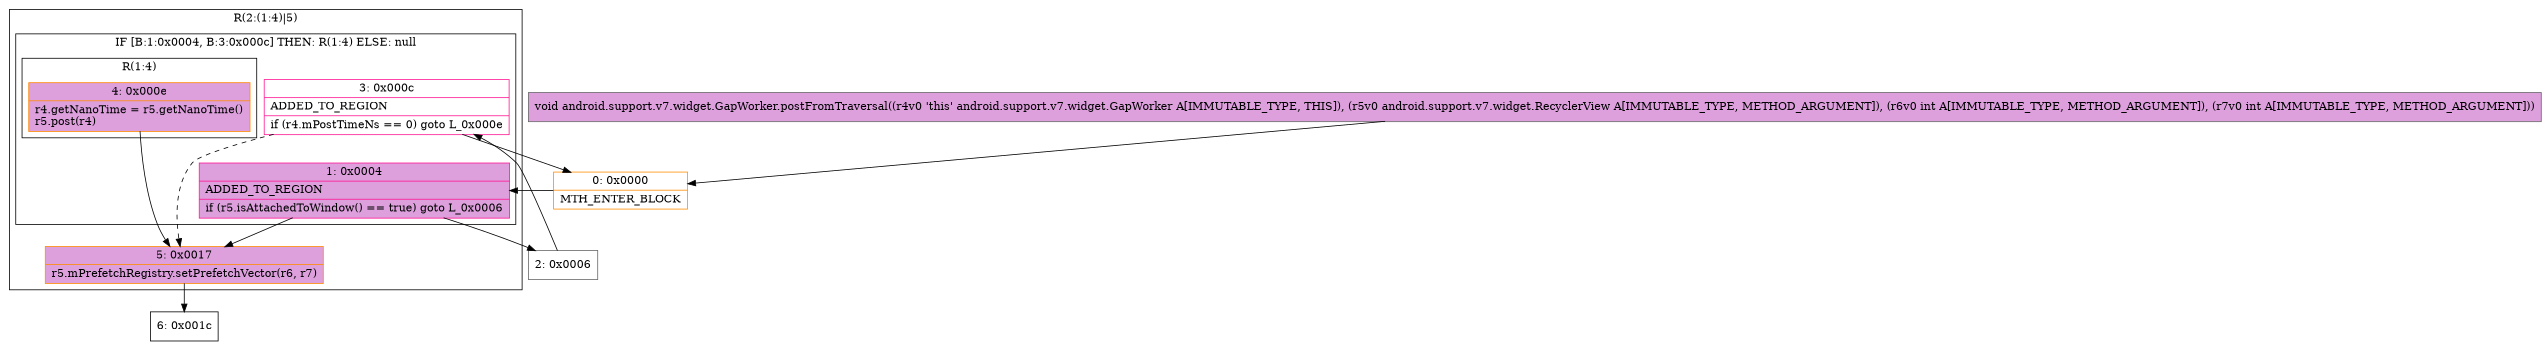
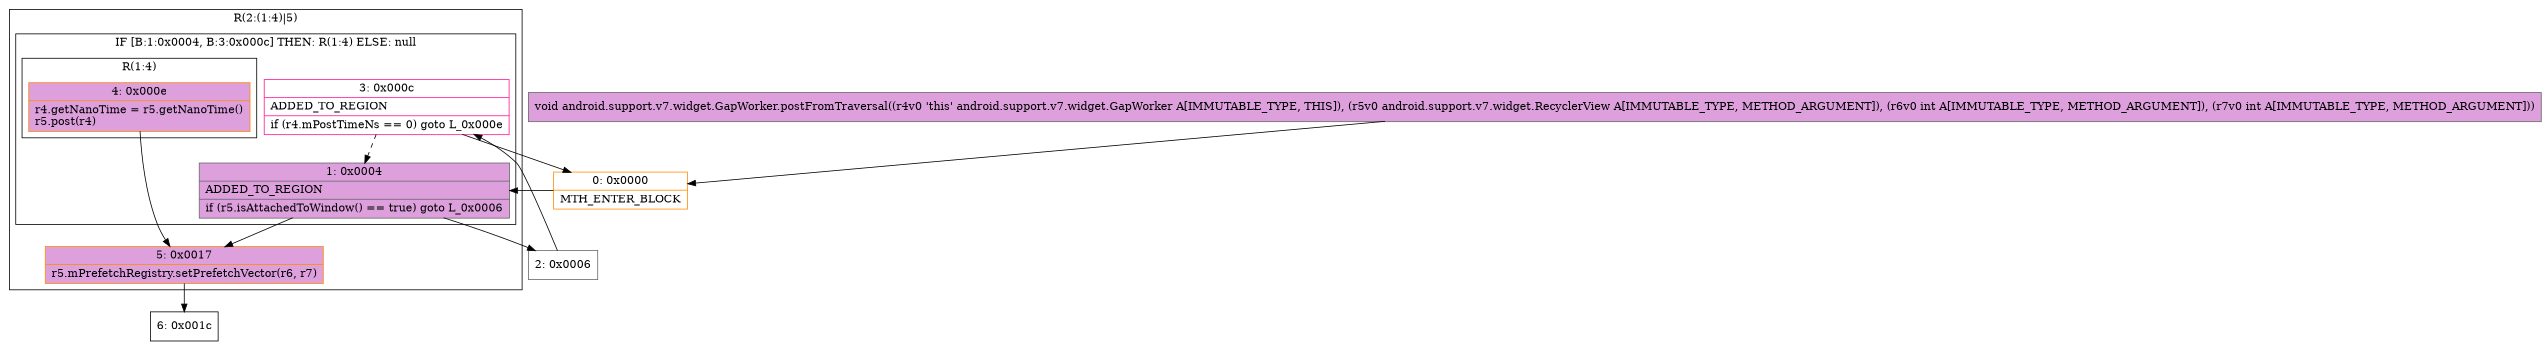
(195, 161) -> (372, 145)
(354, 191) -> (354, 191)
